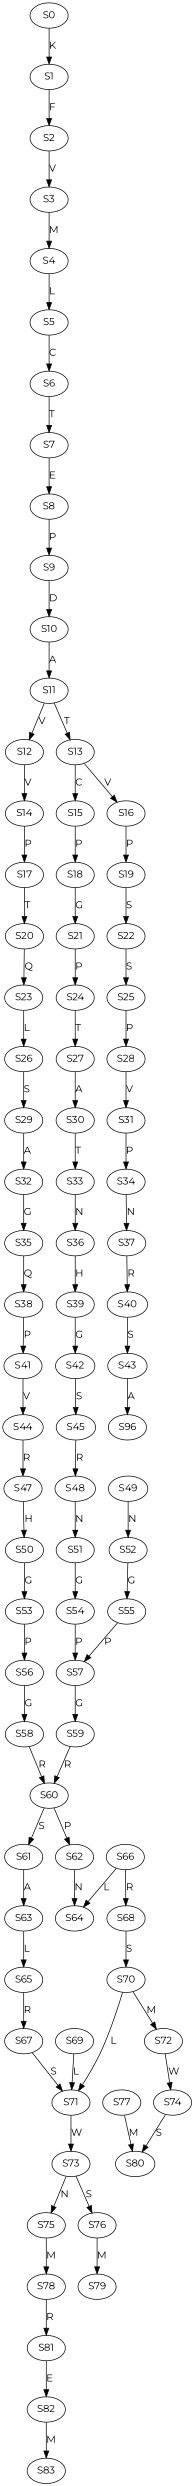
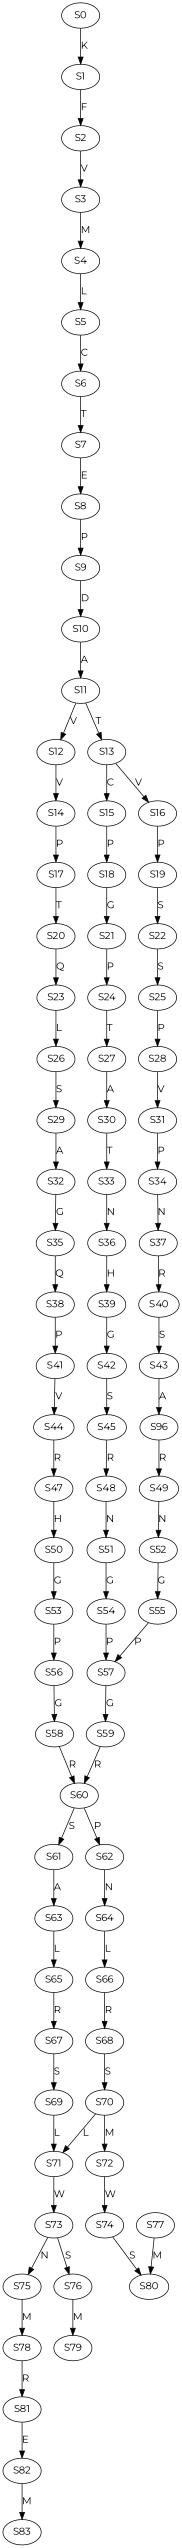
none -> (159, 1455)
(102, 1885) -> (105, 1946)
(45, 2069) -> (54, 2068)
